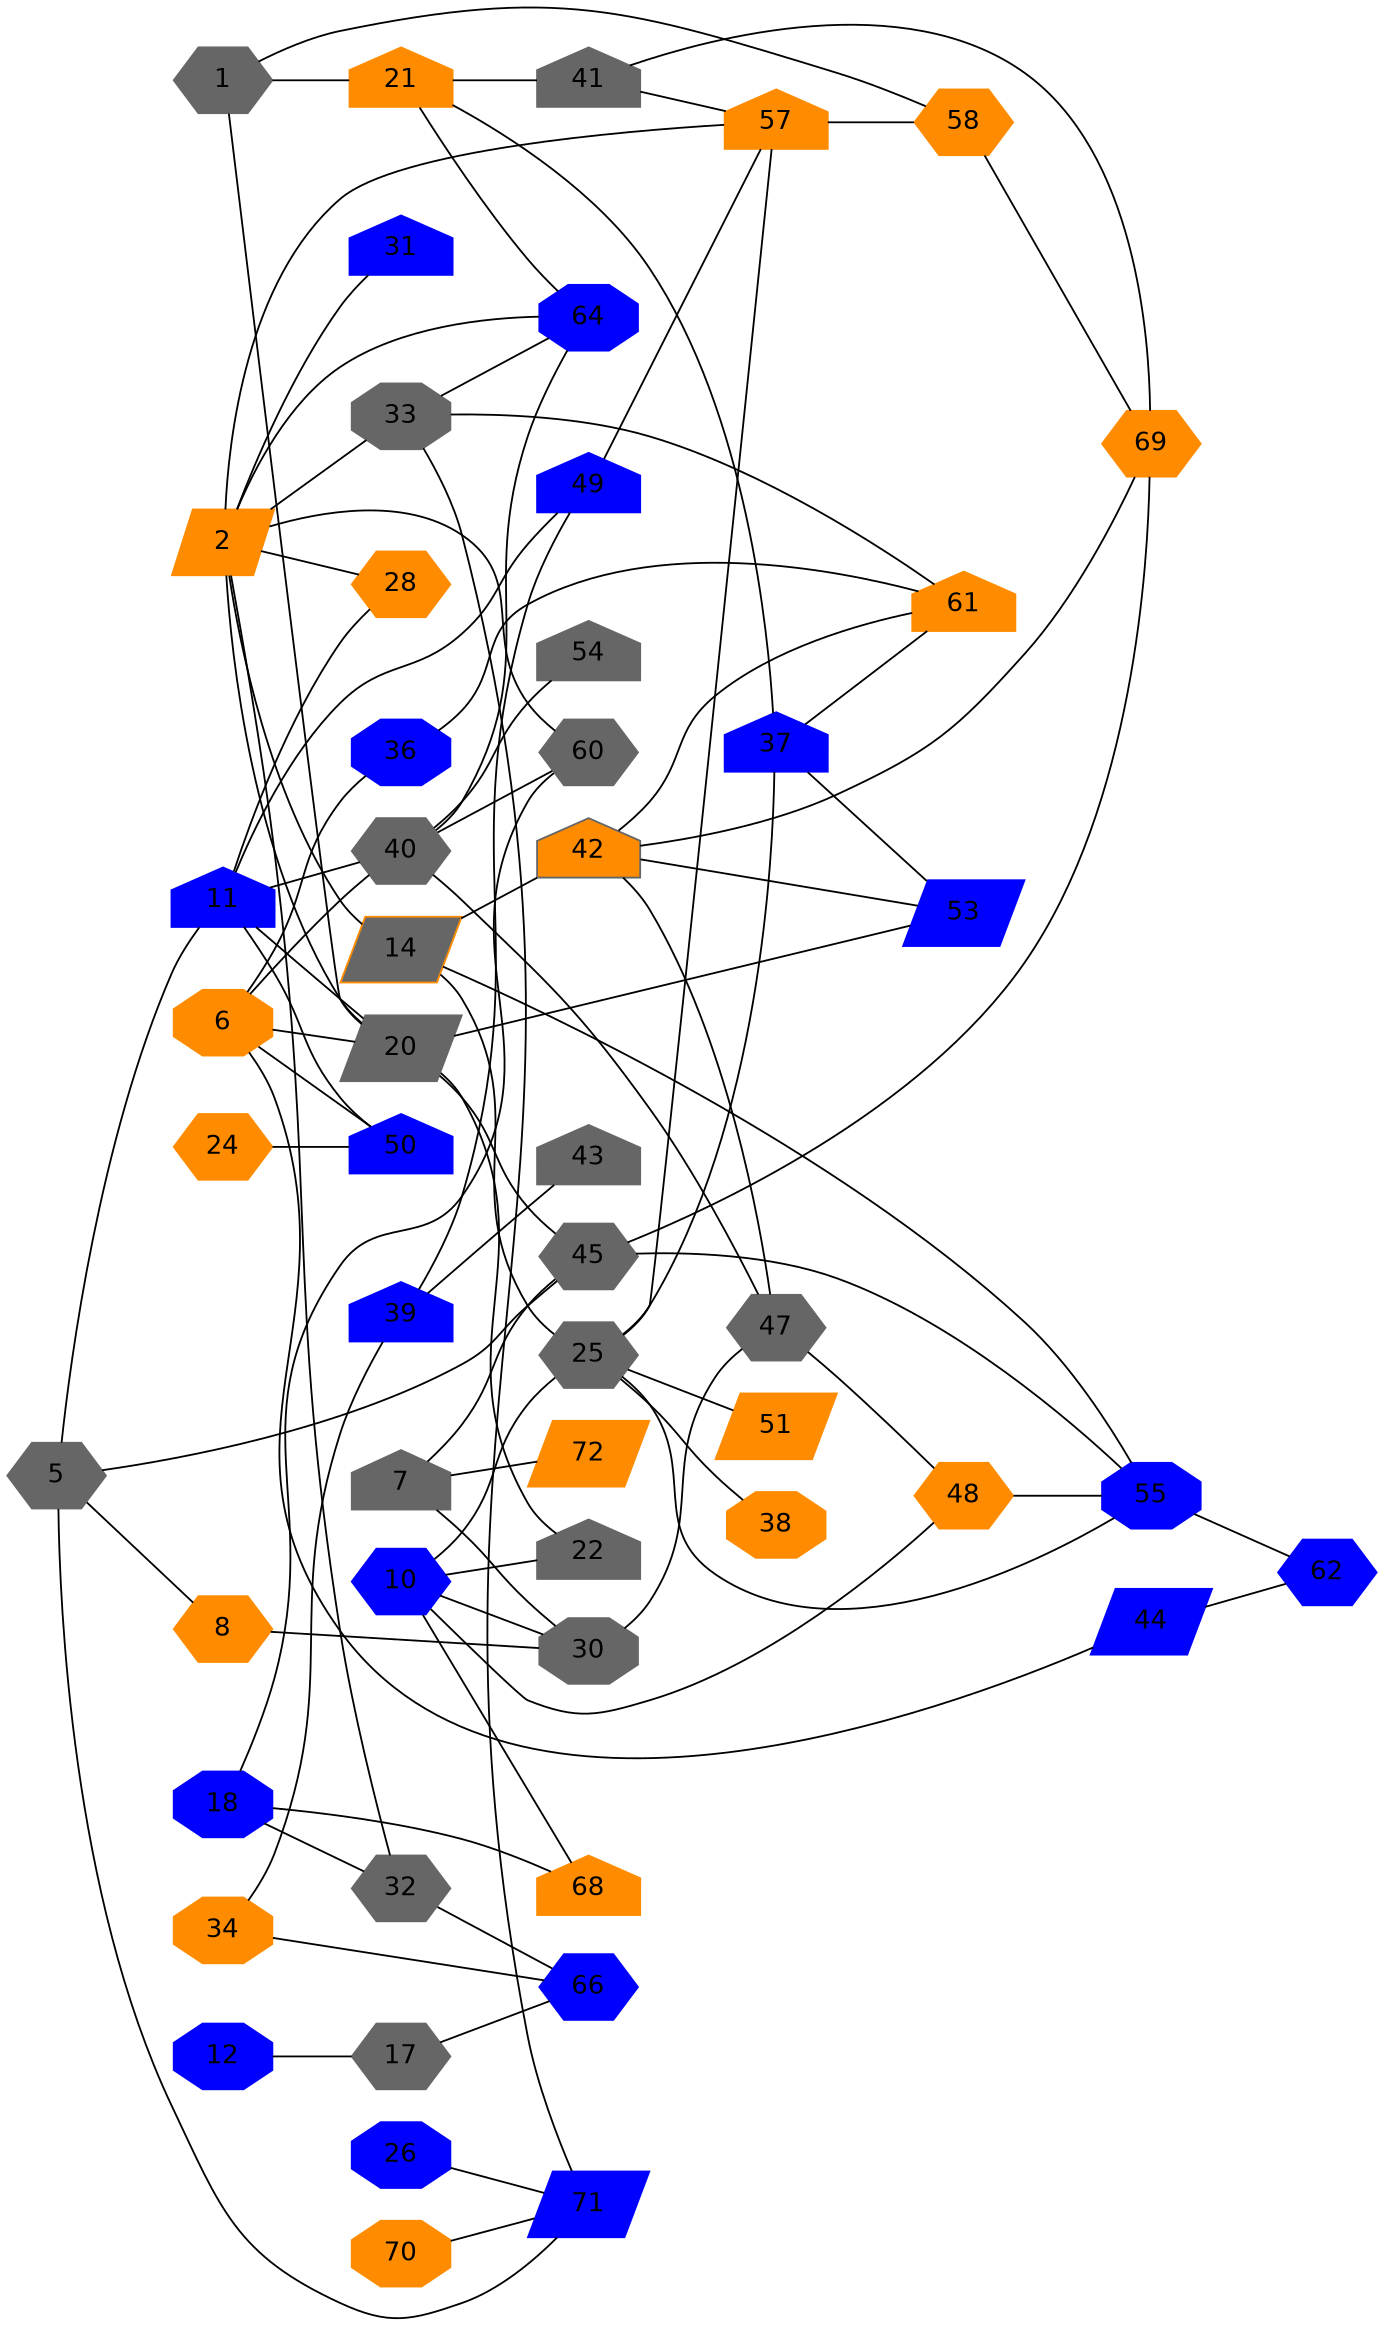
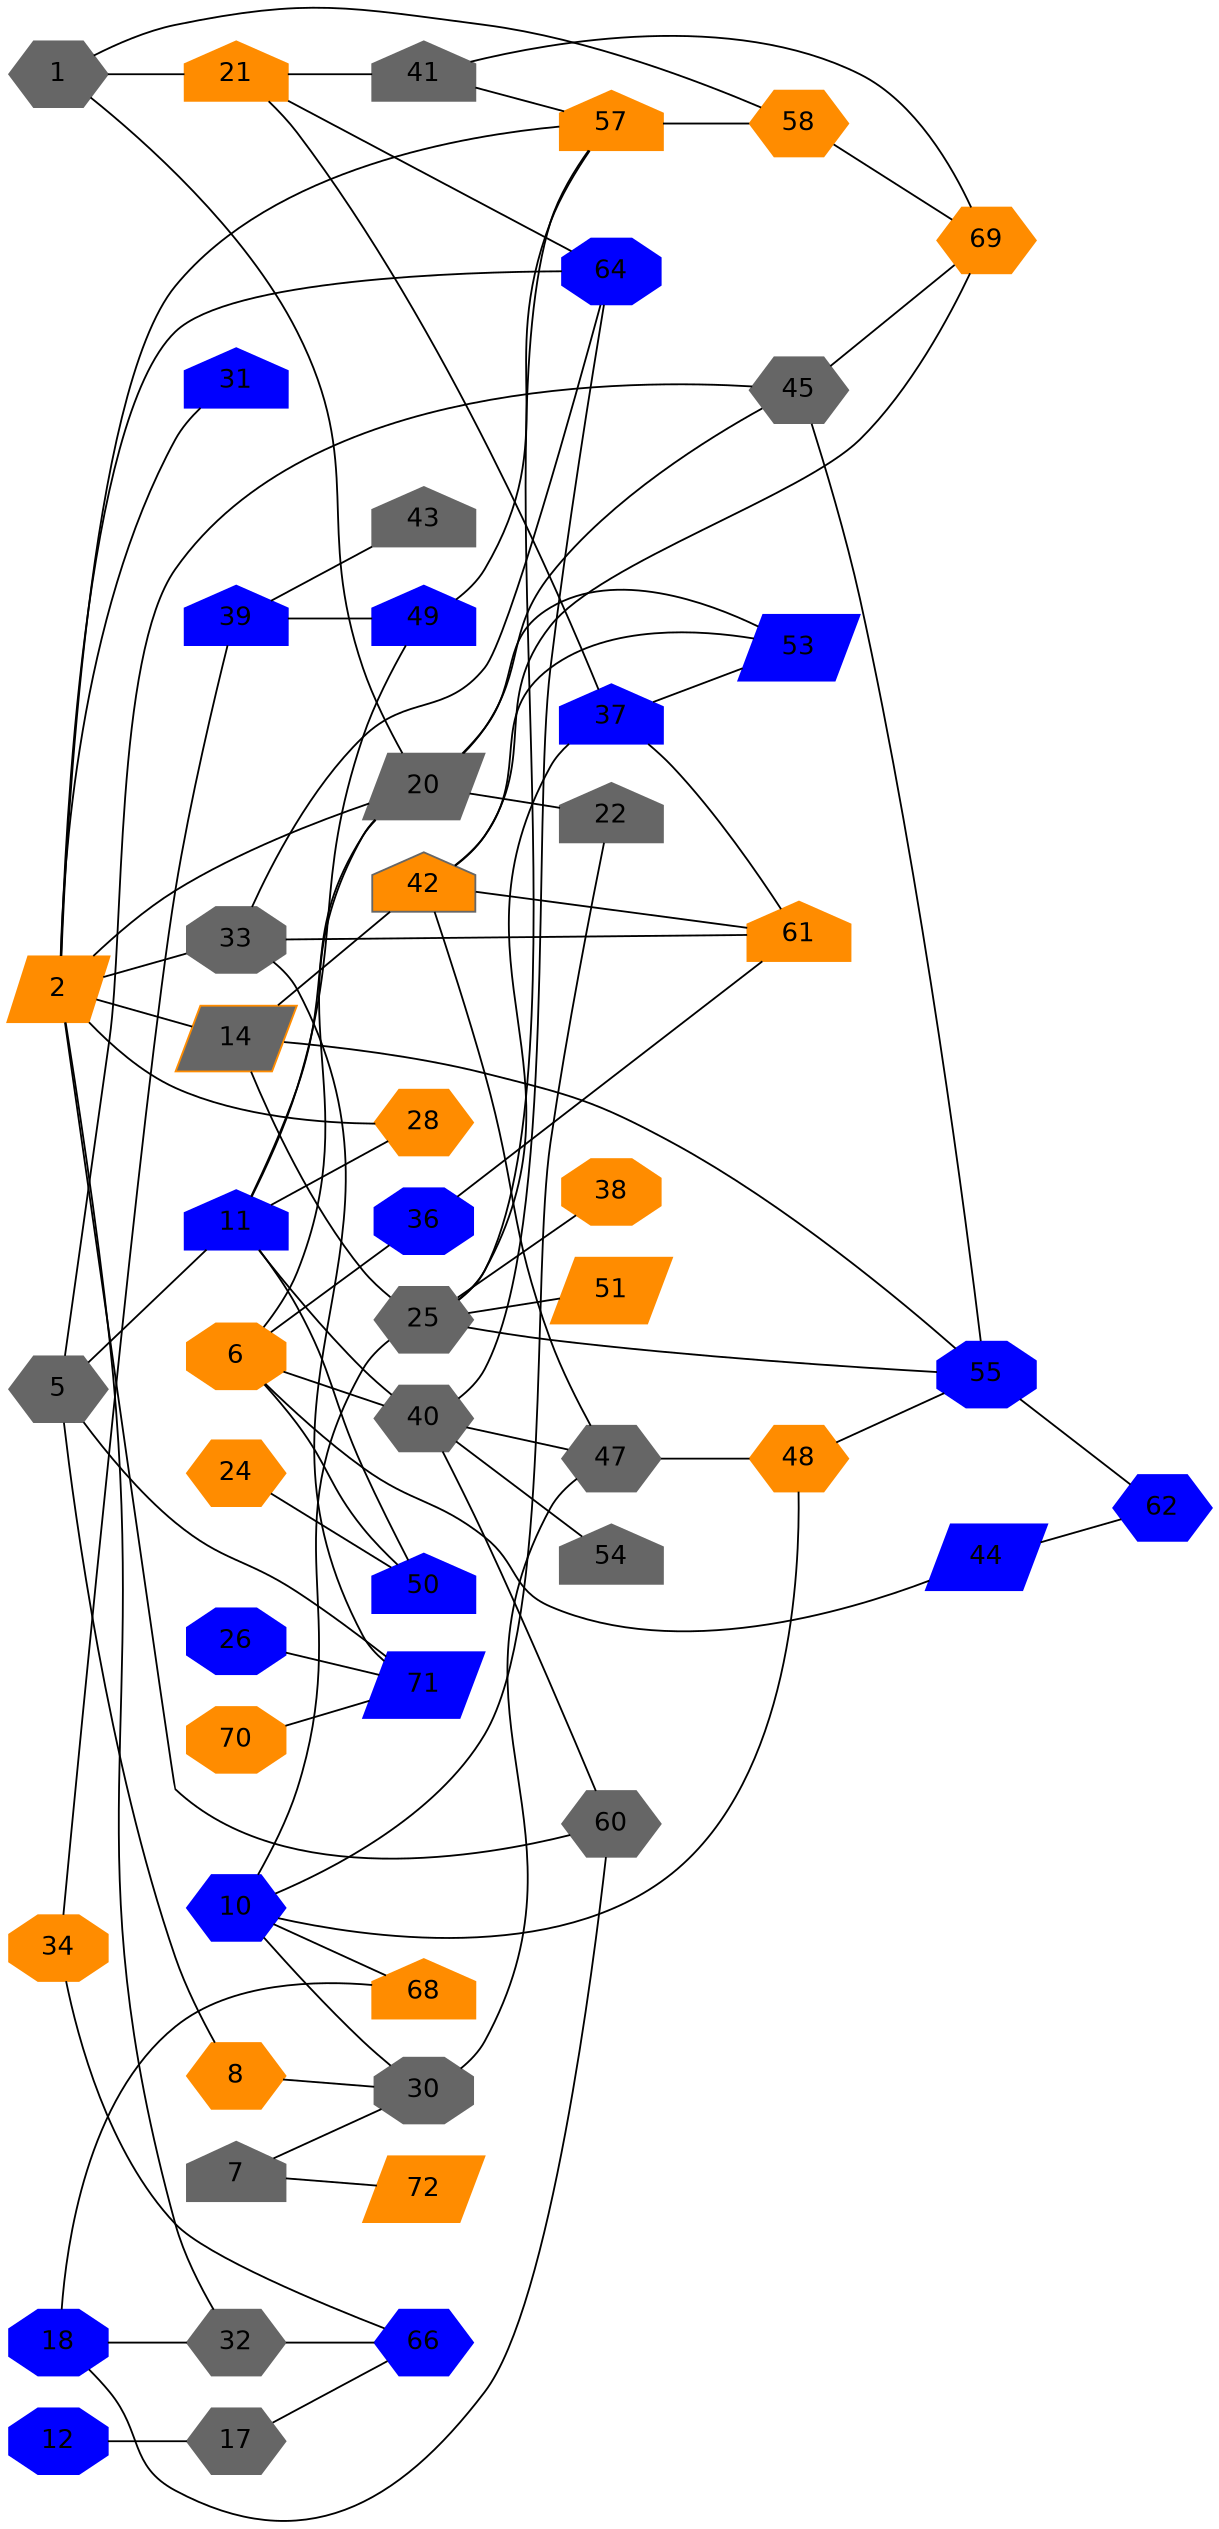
(480, 1396) -> none
